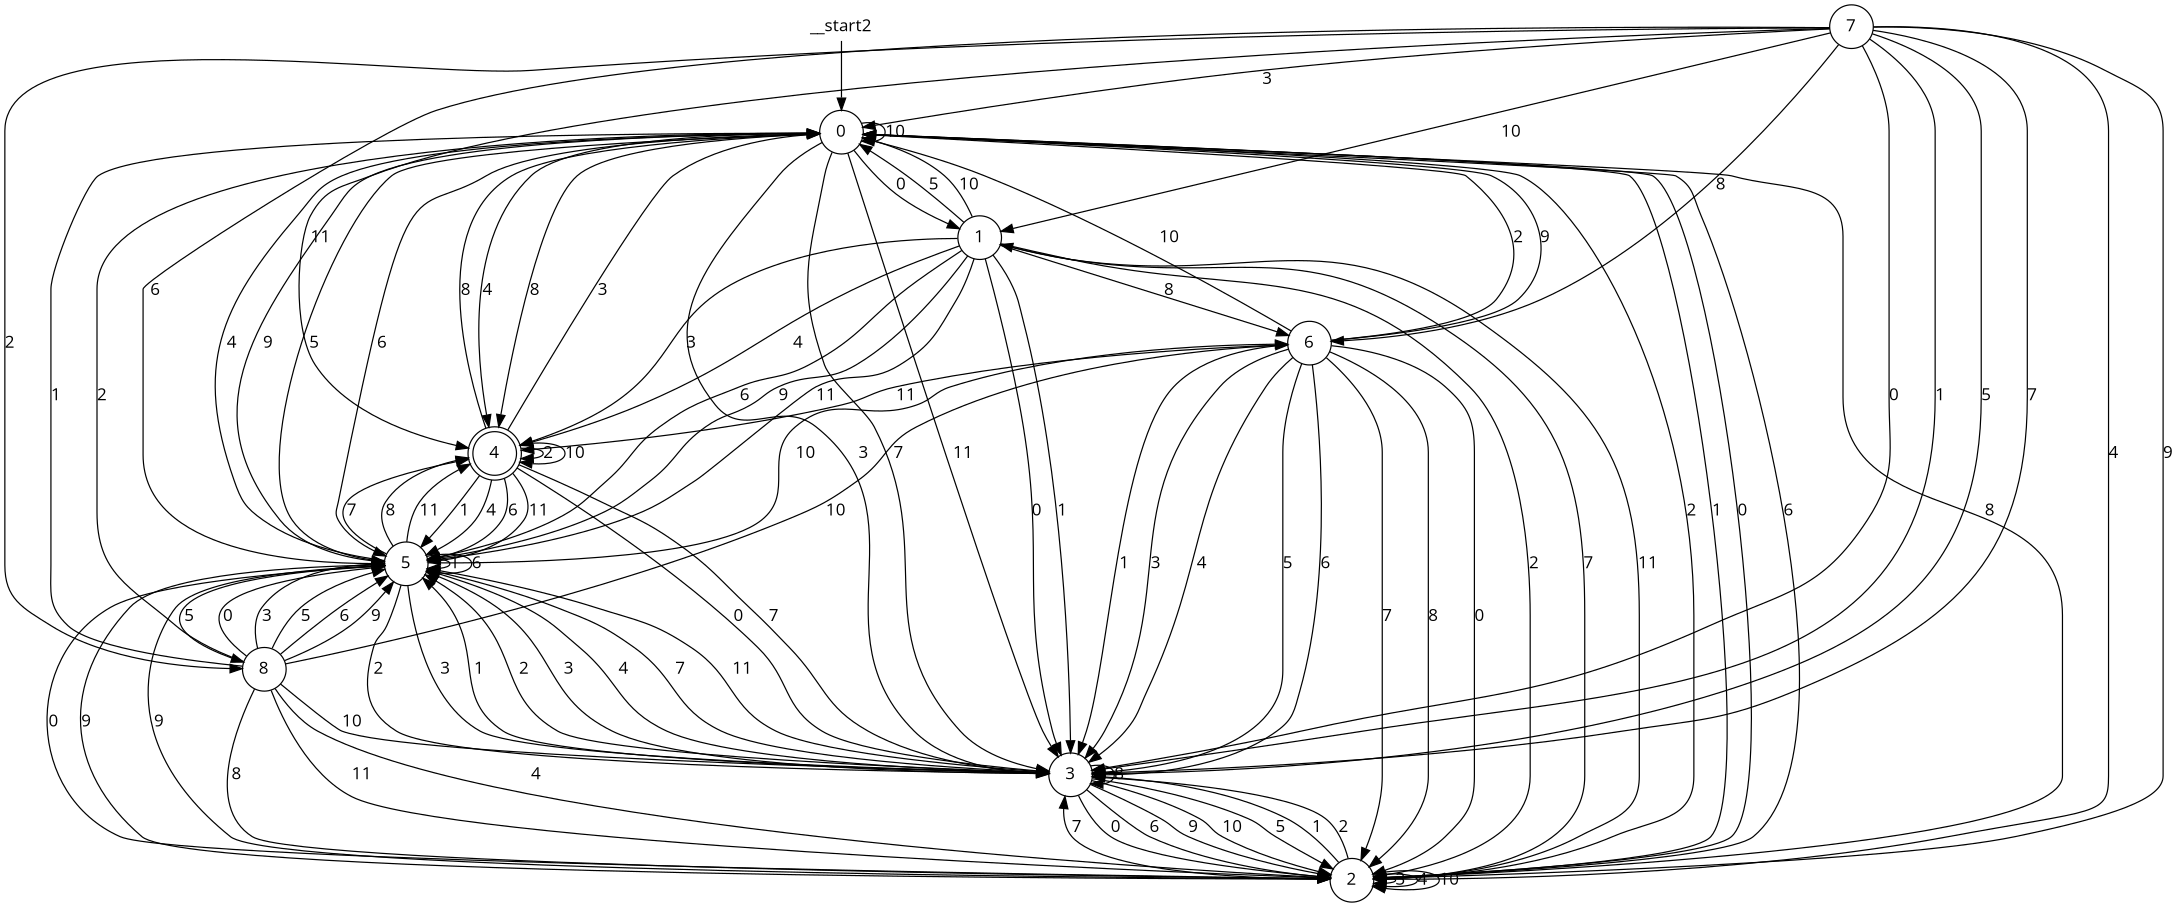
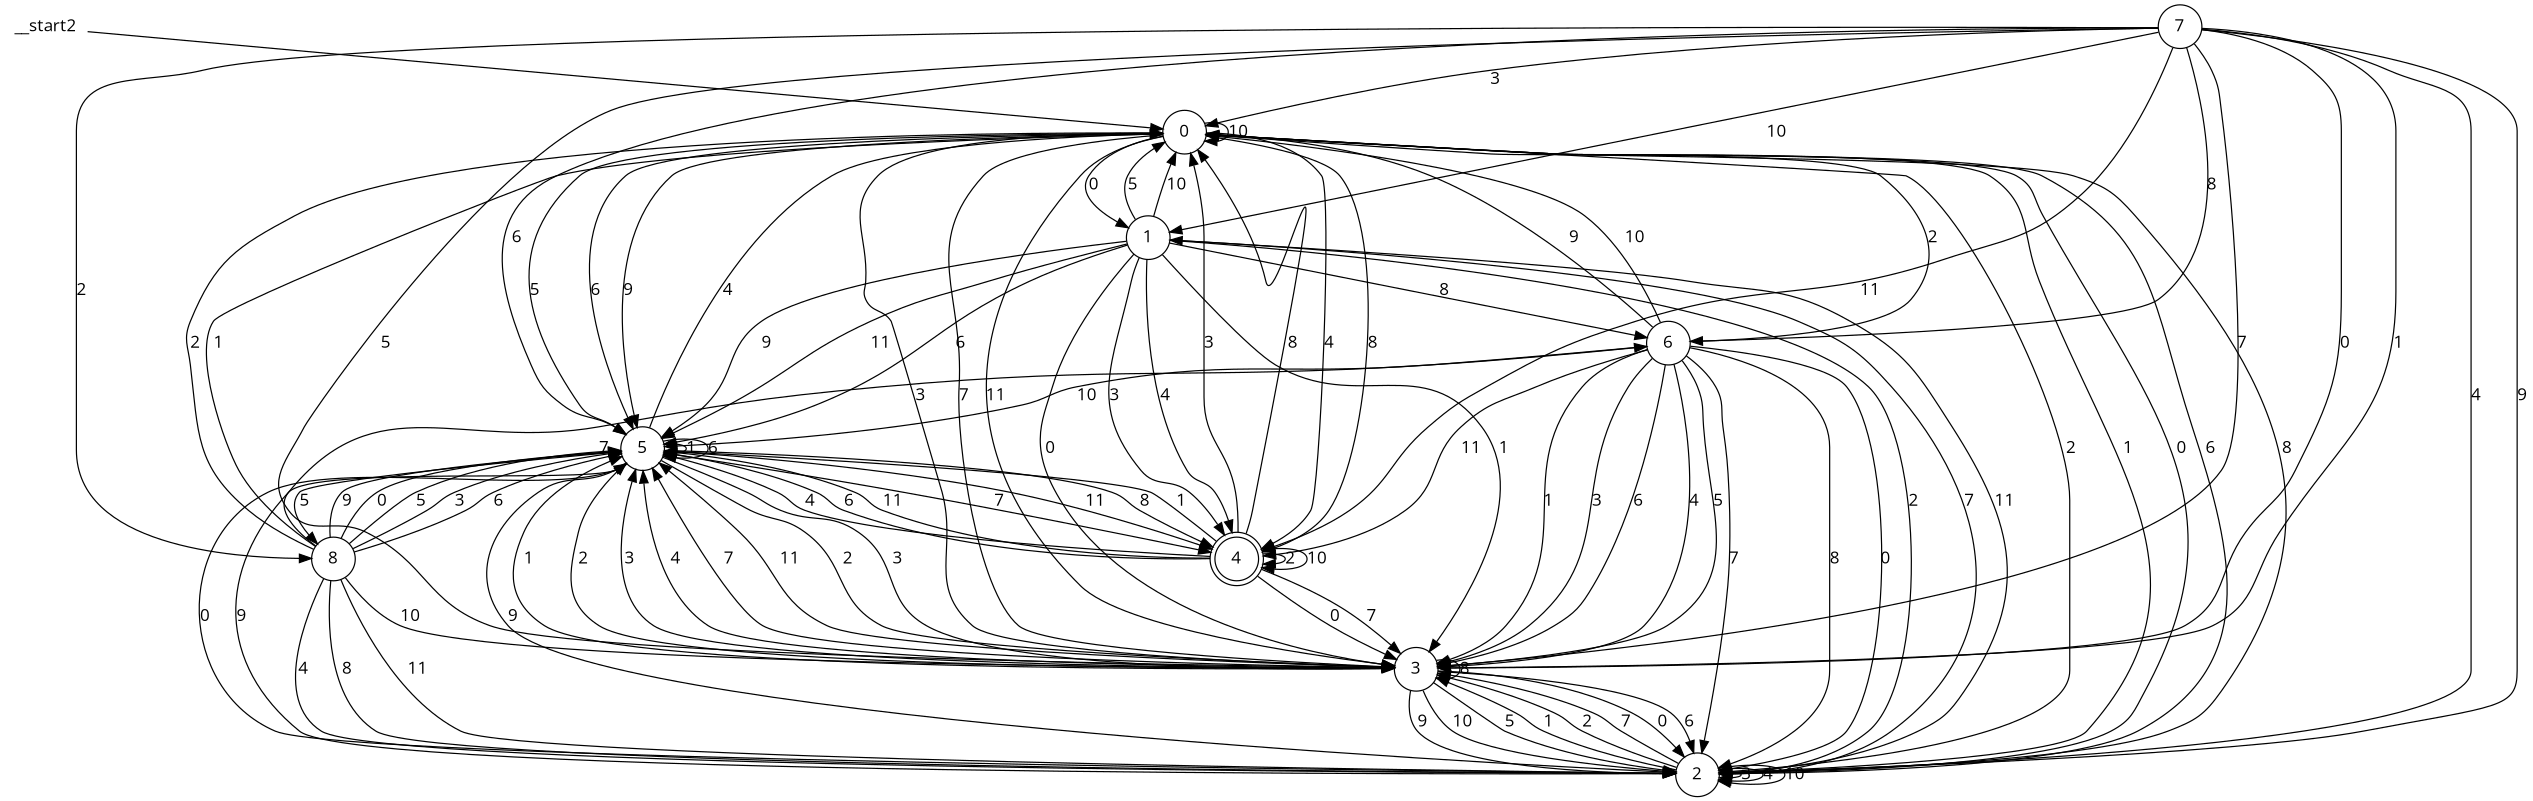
(797, 426) -> (1086, 385)
(836, 511) -> (604, 449)
